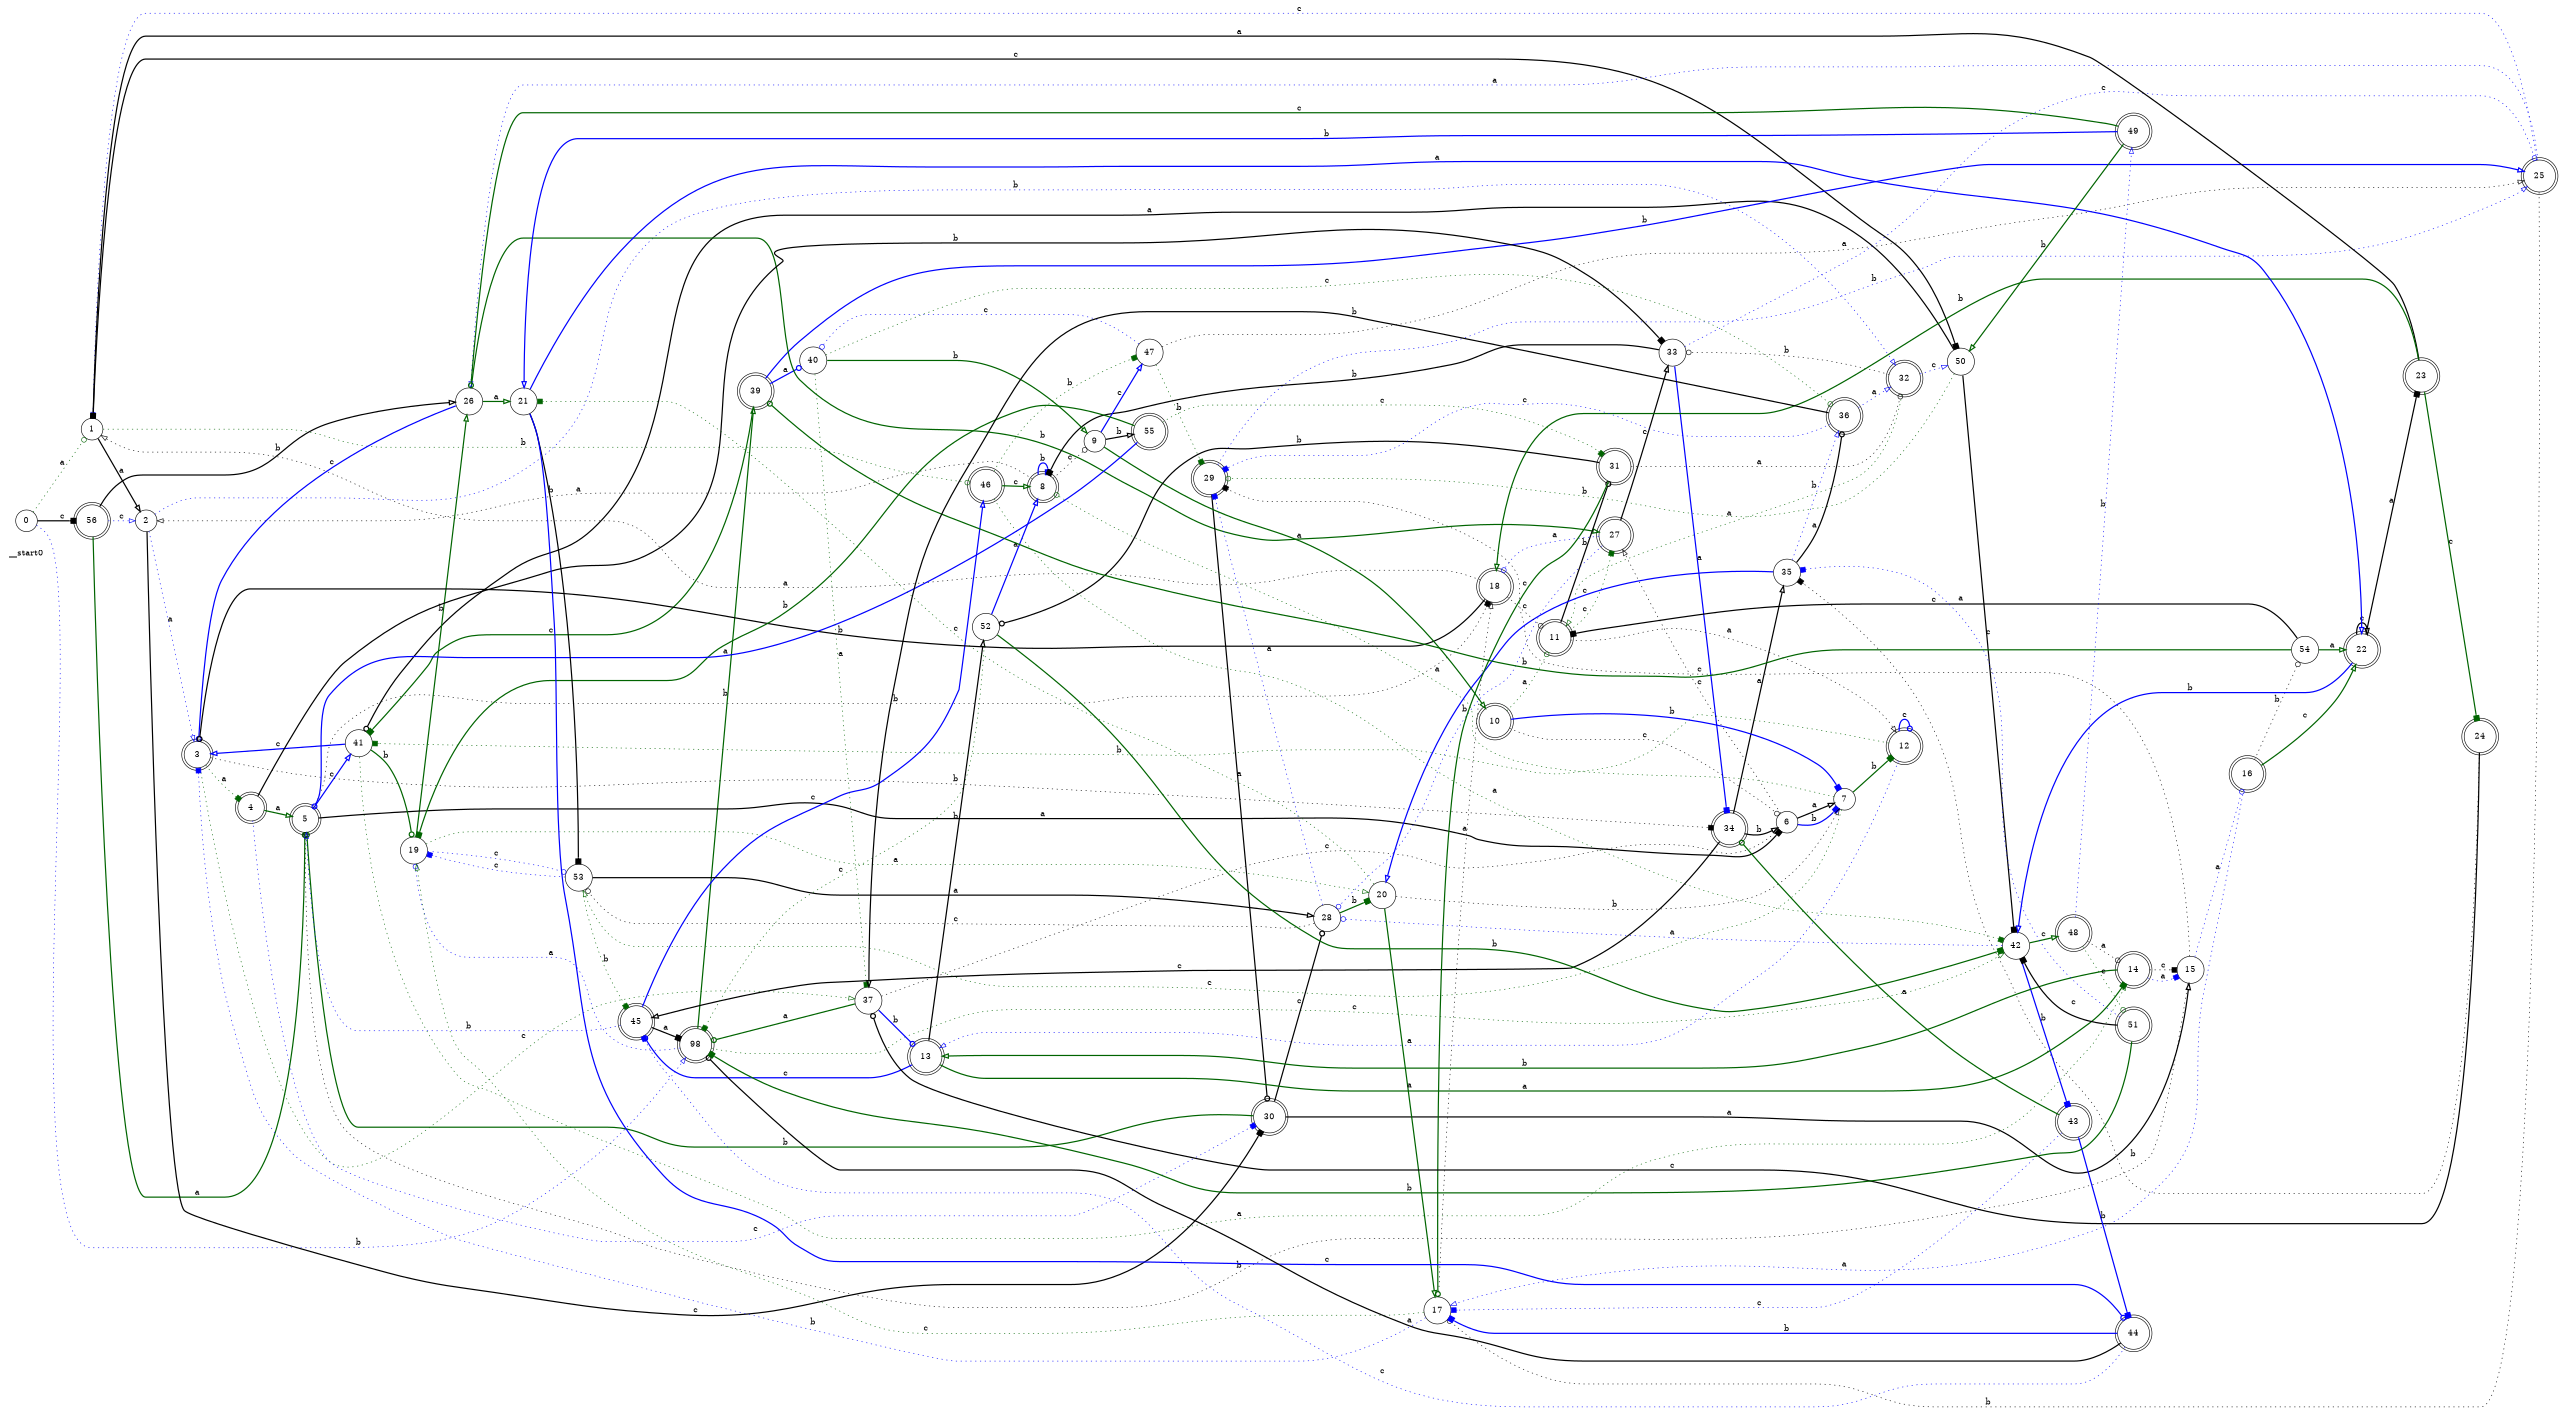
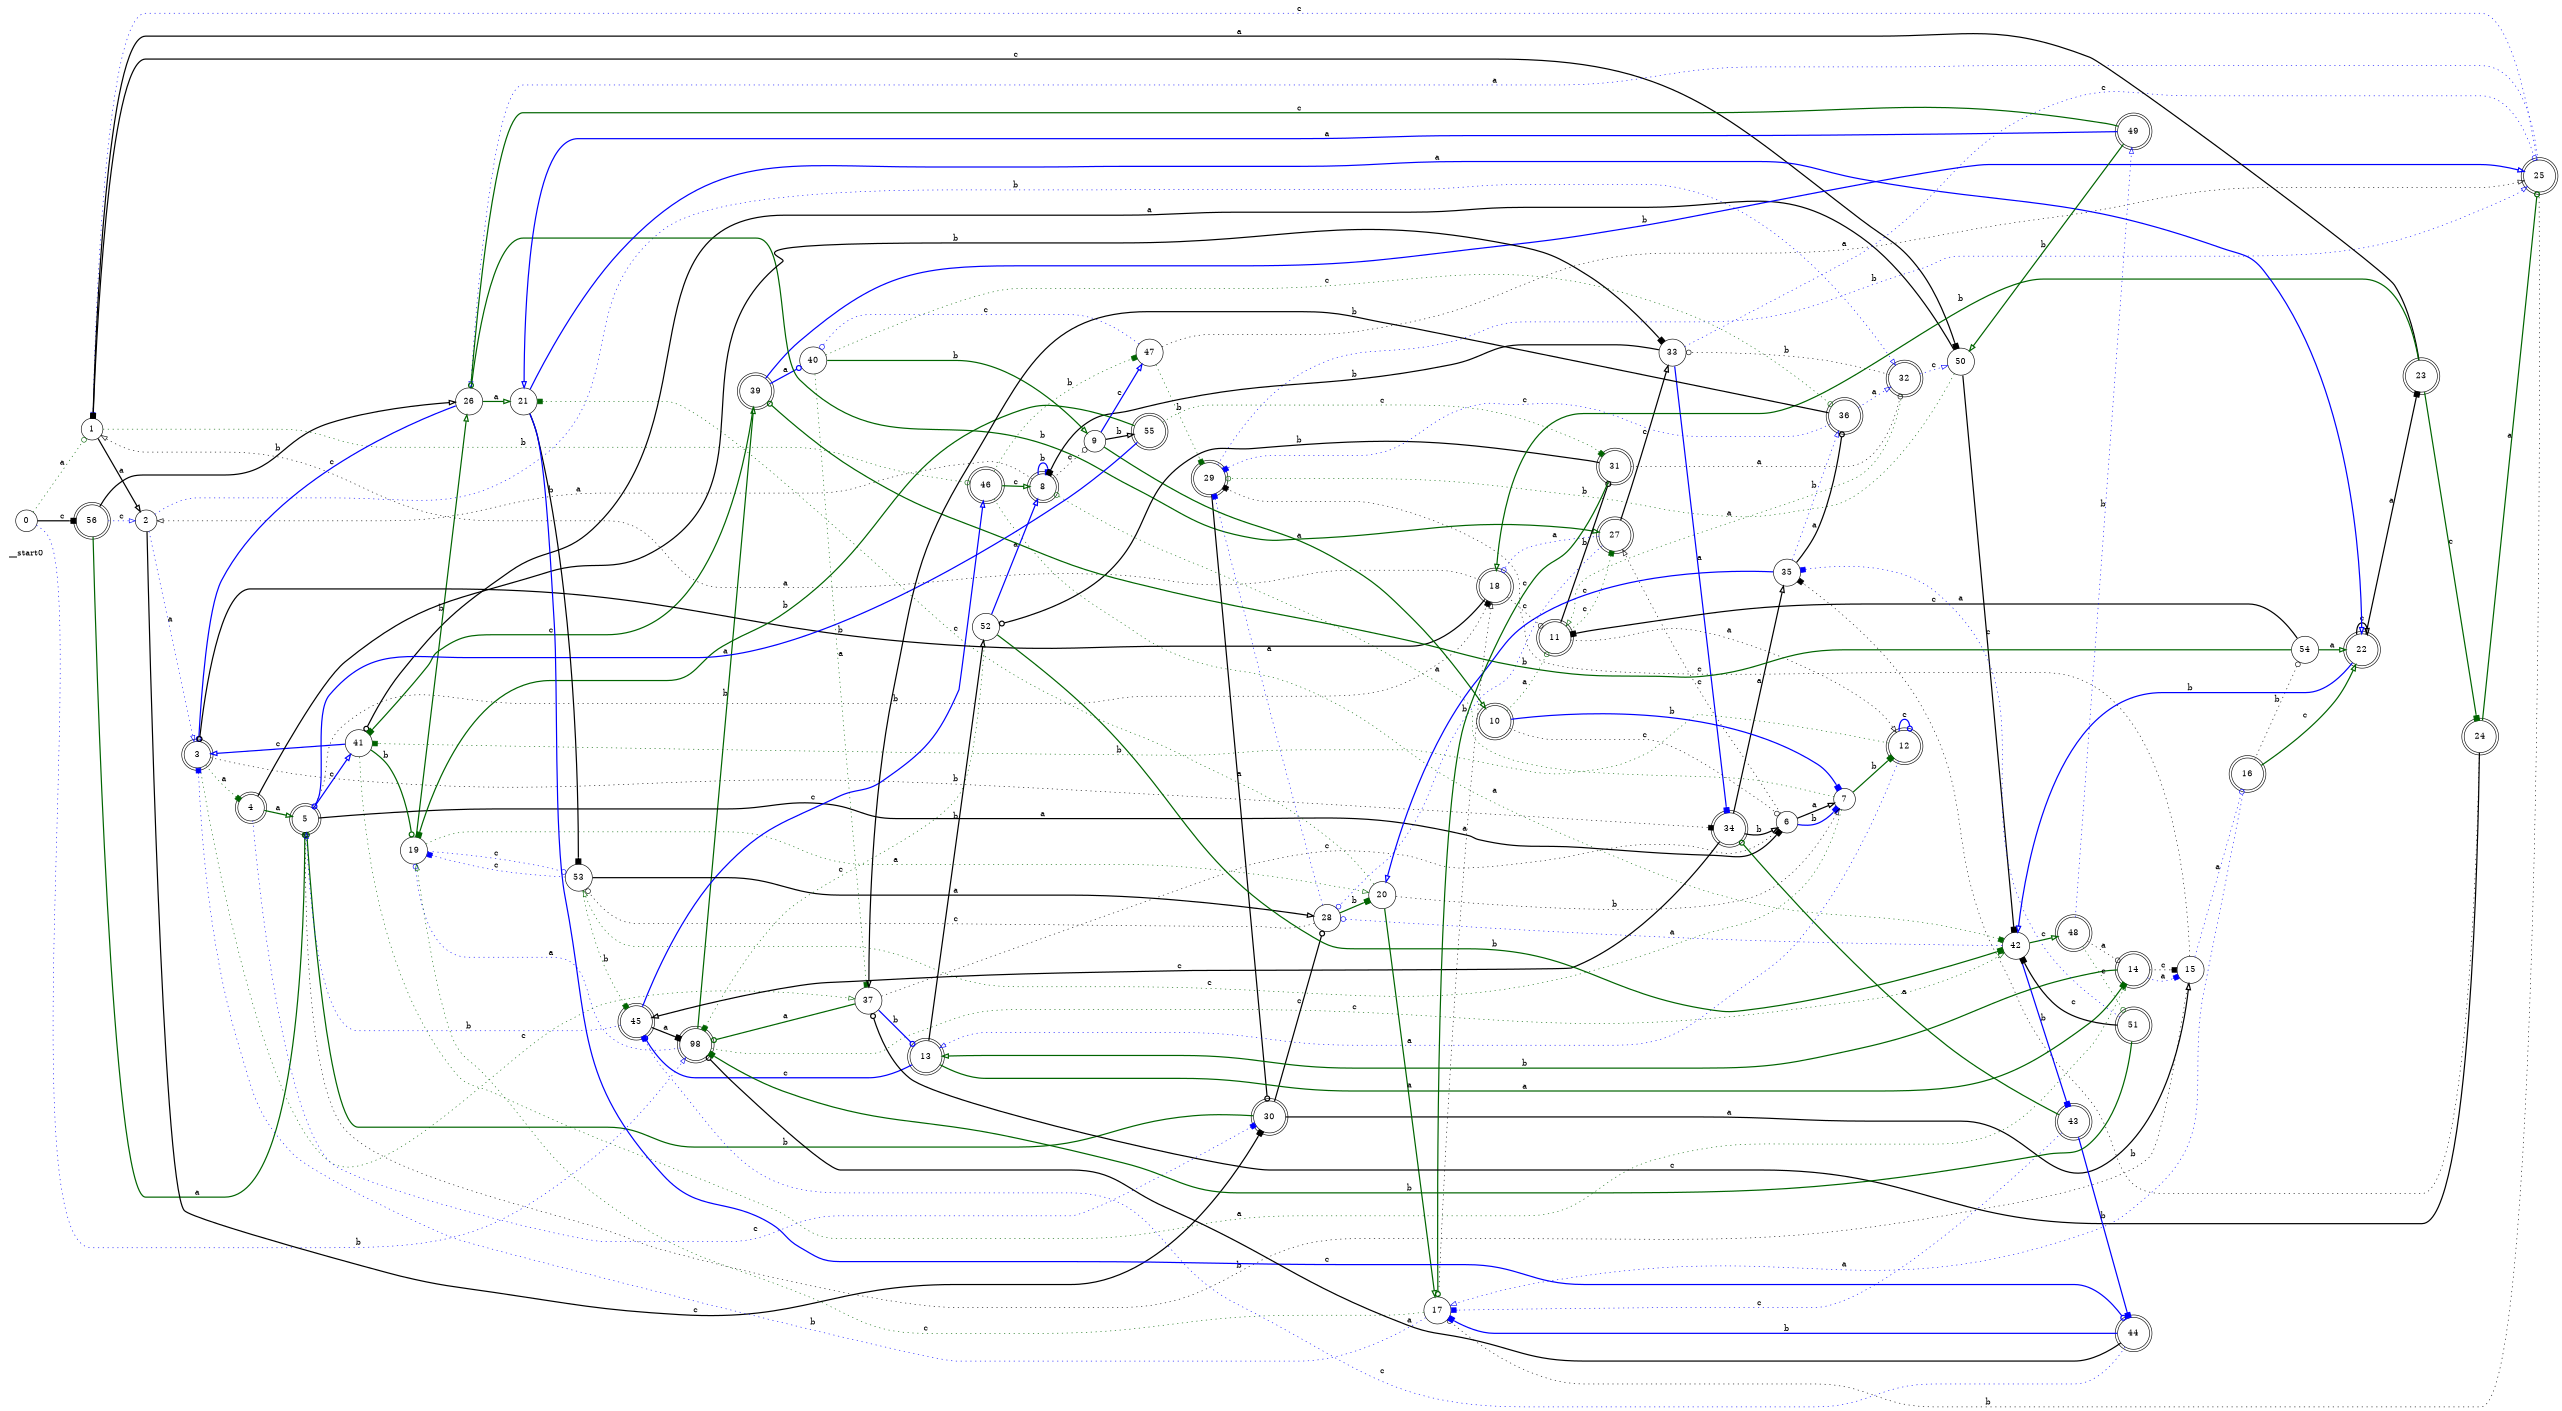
(1327, 134) -> (1327, 134)
none -> (2510, 459)
